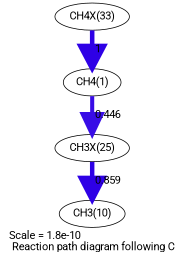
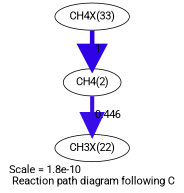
(92, 82) -> (92, 82)
(92, 148) -> (92, 148)
(92, 214) -> none
